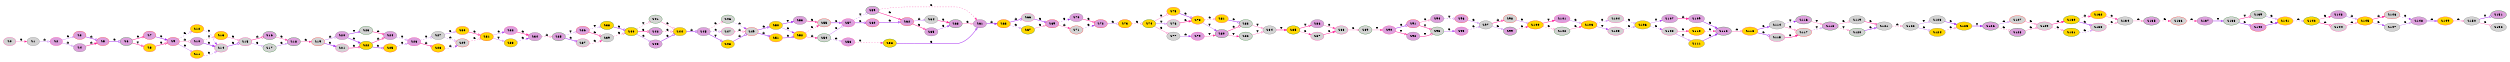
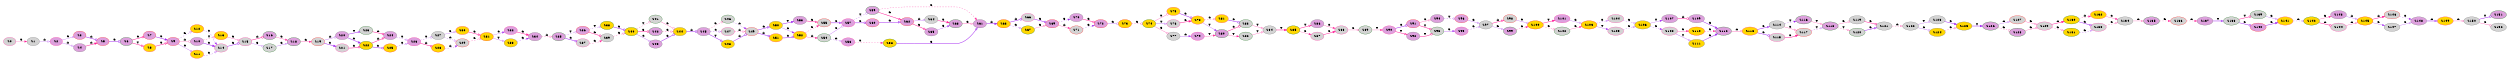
(1682, 19) -> (1682, 19)
